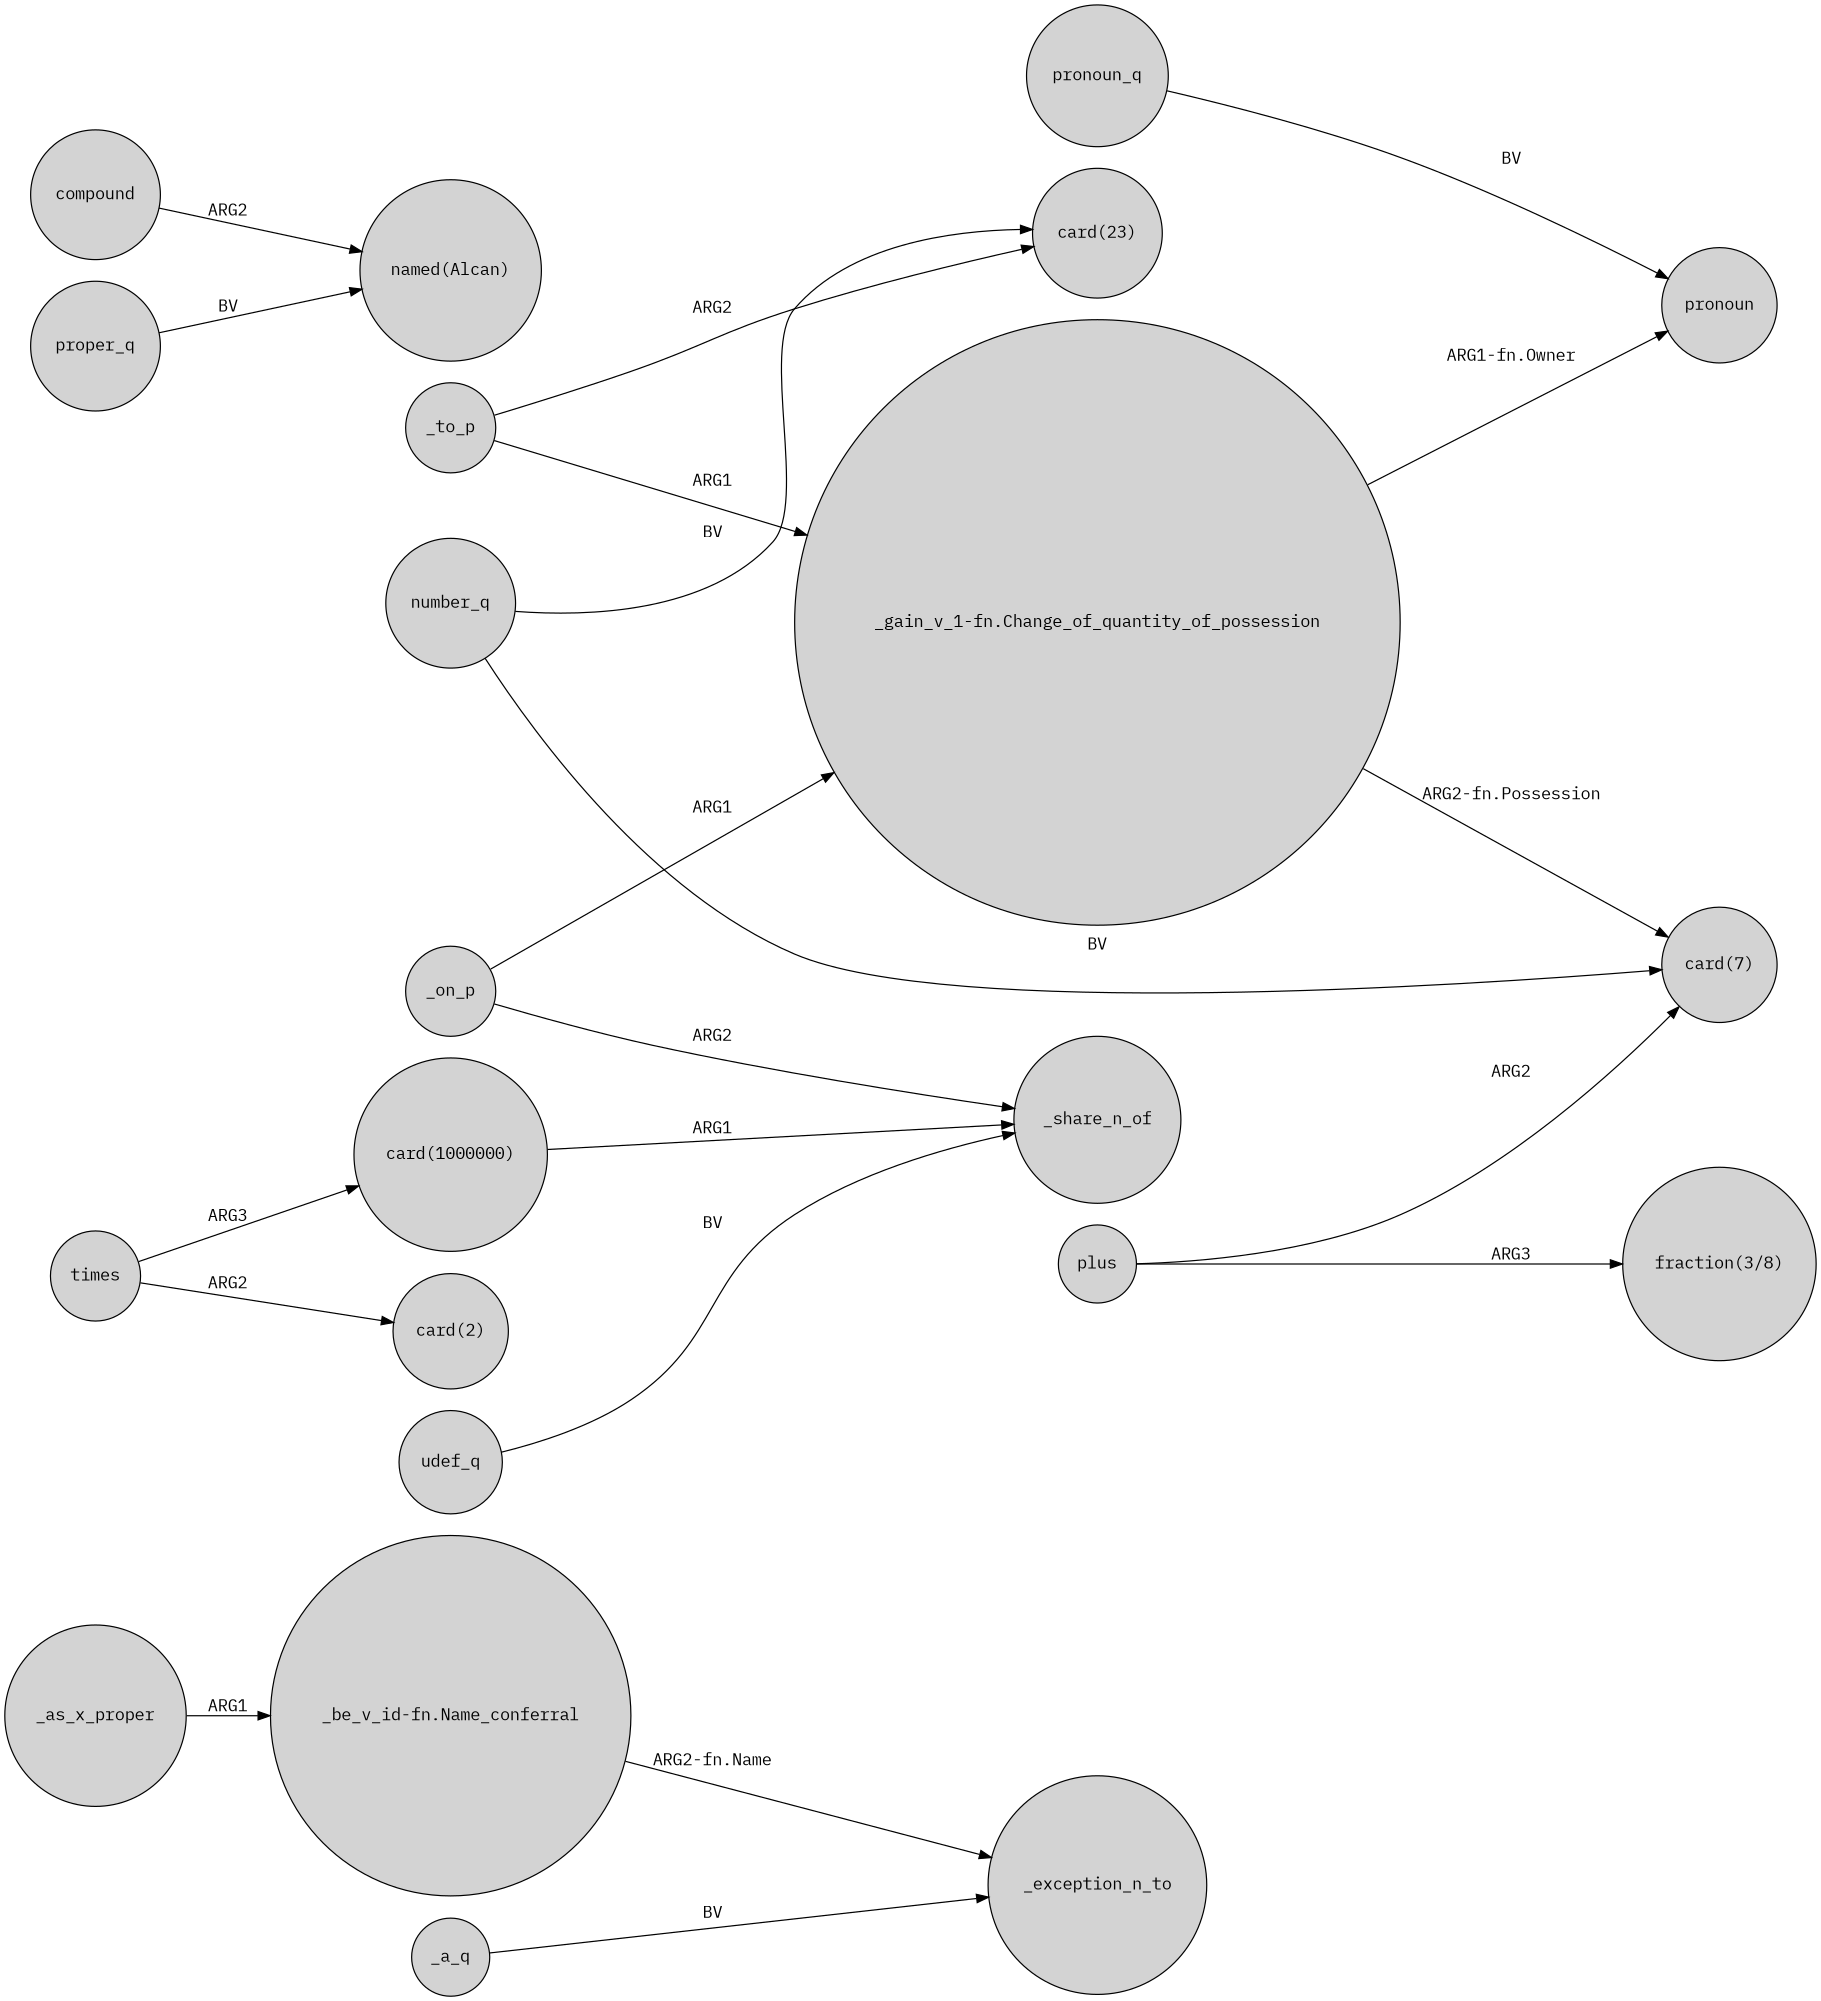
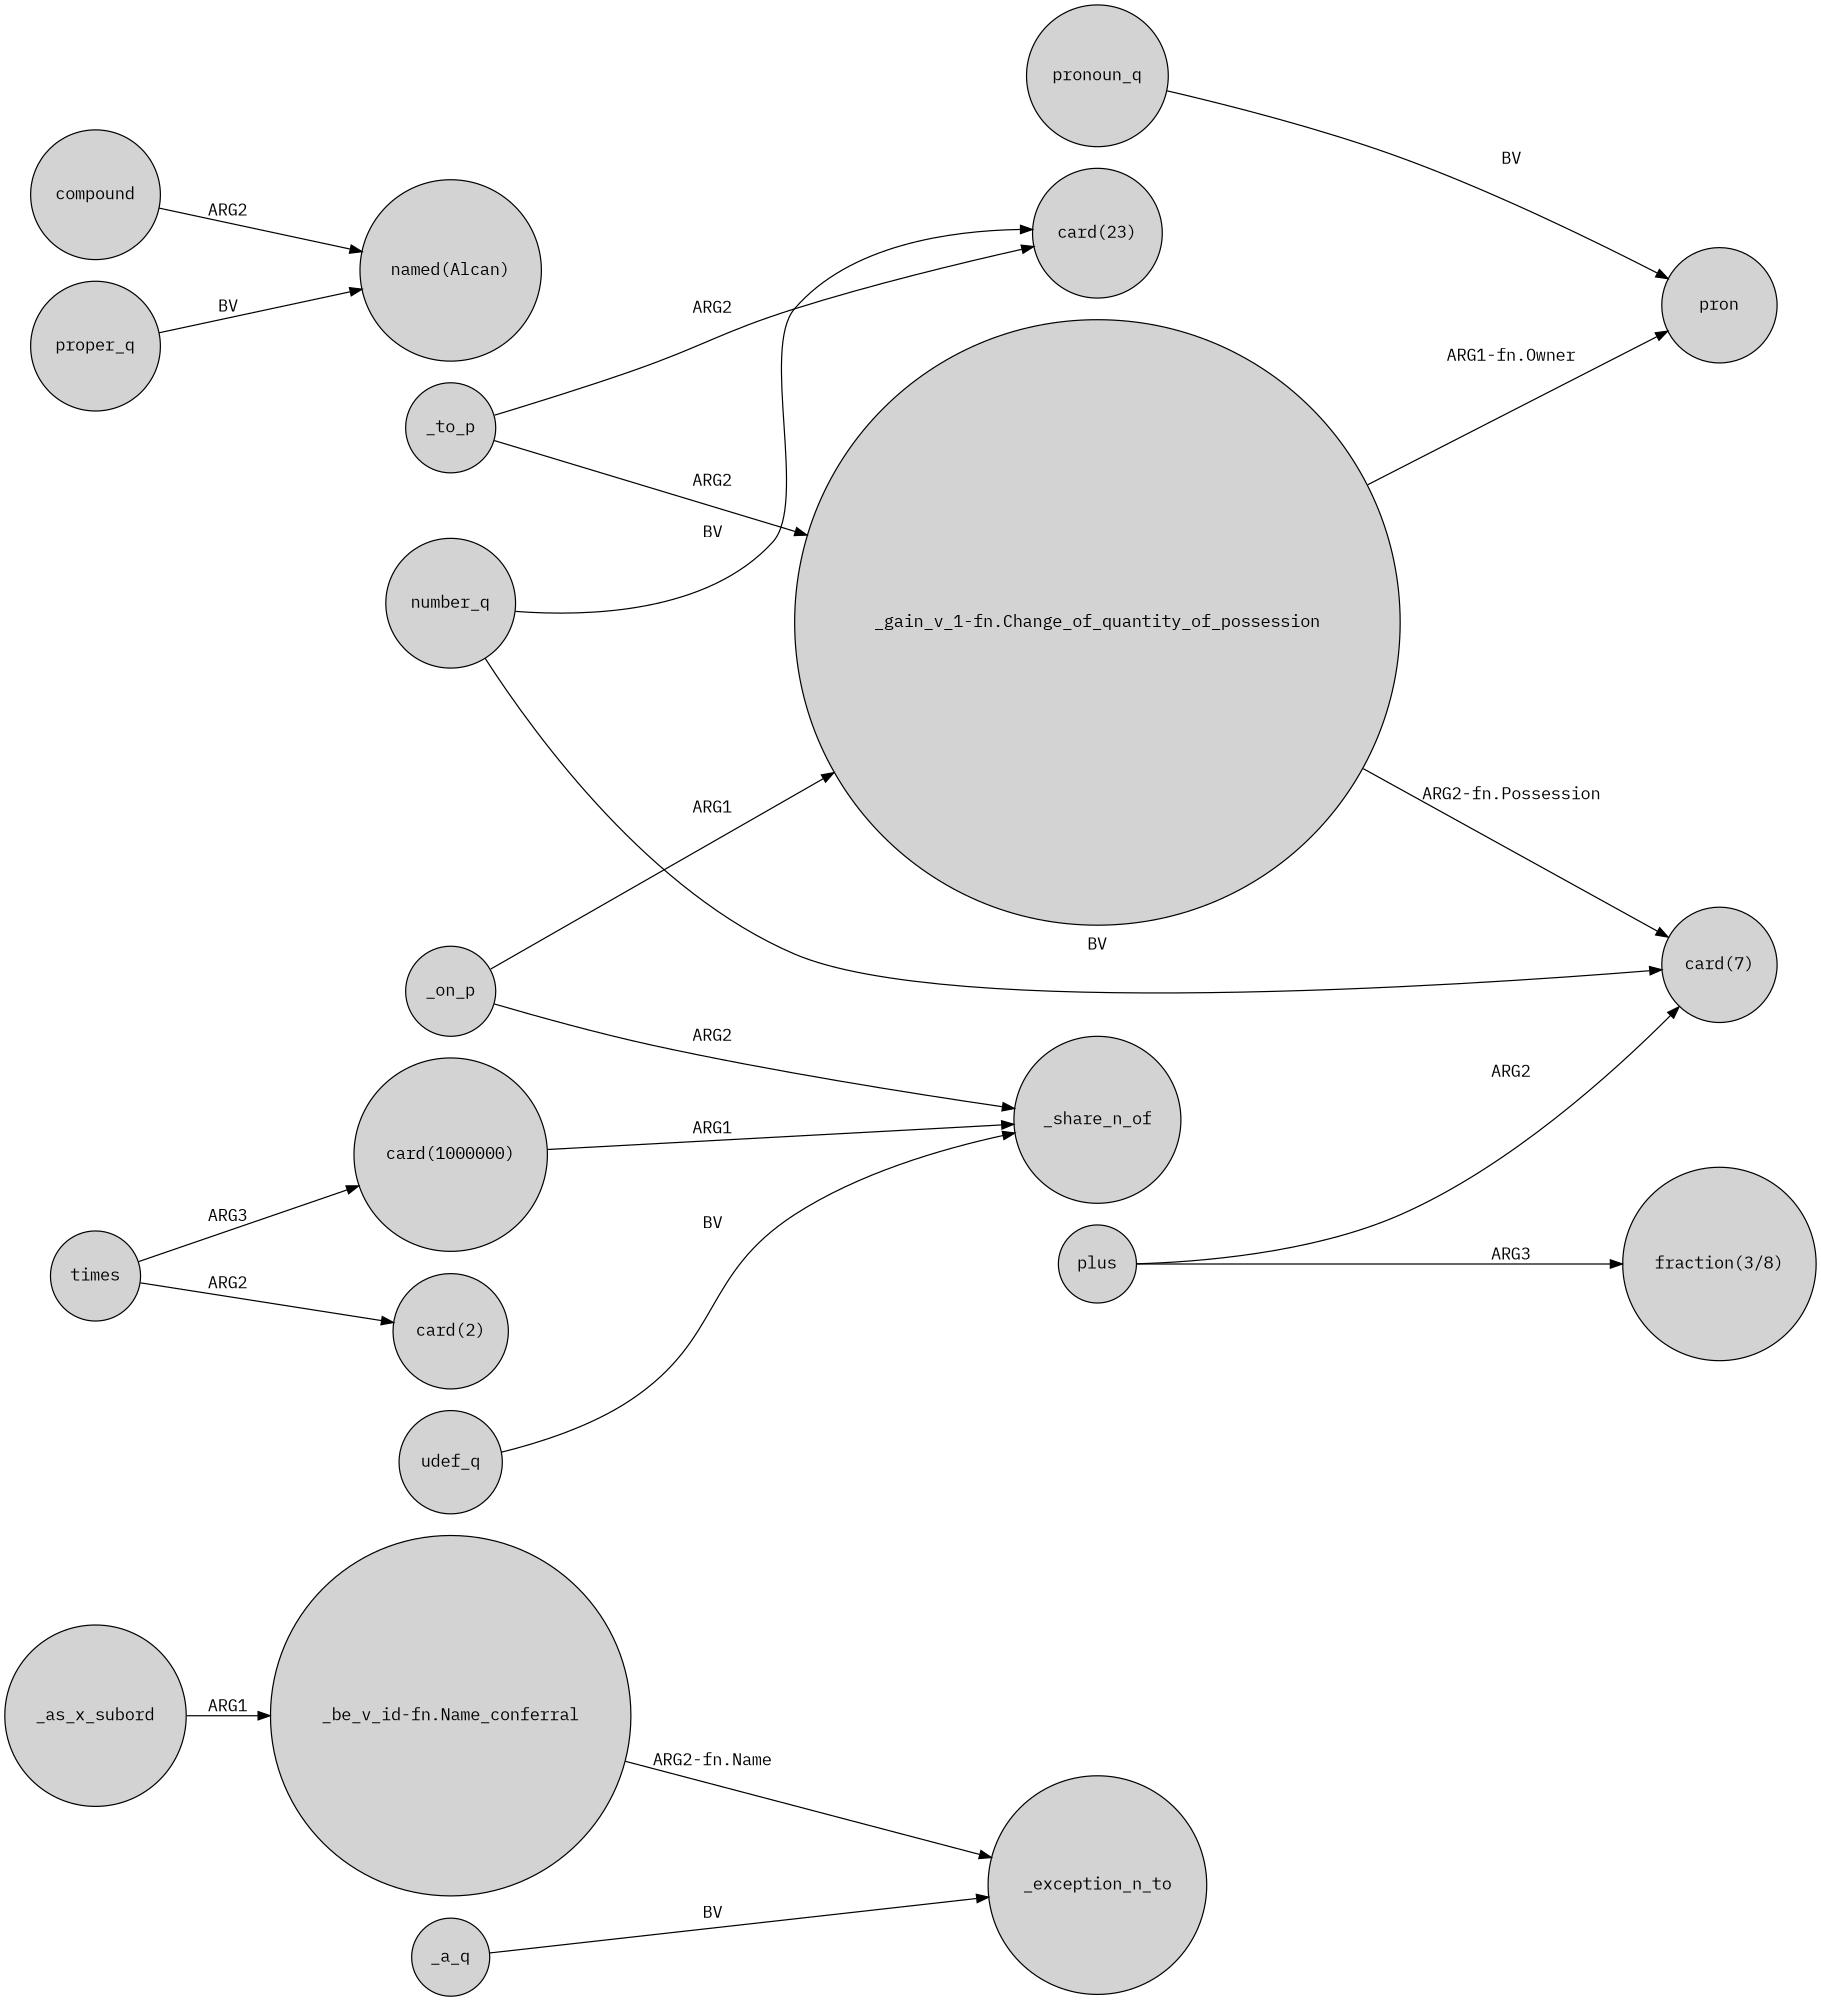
(1719, 305) -> (1719, 305)
(713, 481) -> (713, 481)
(96, 1716) -> (96, 1716)
